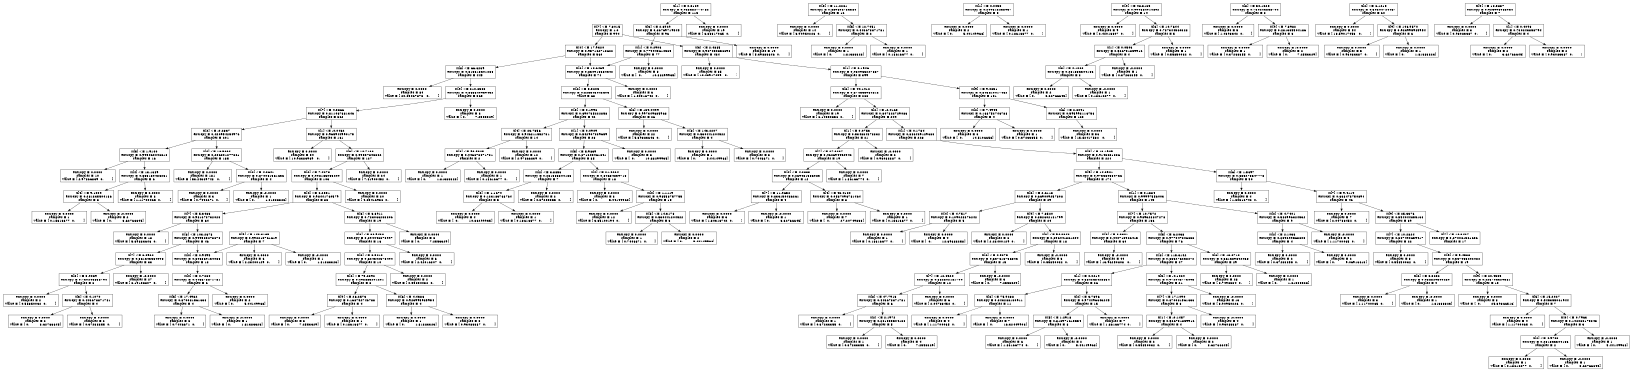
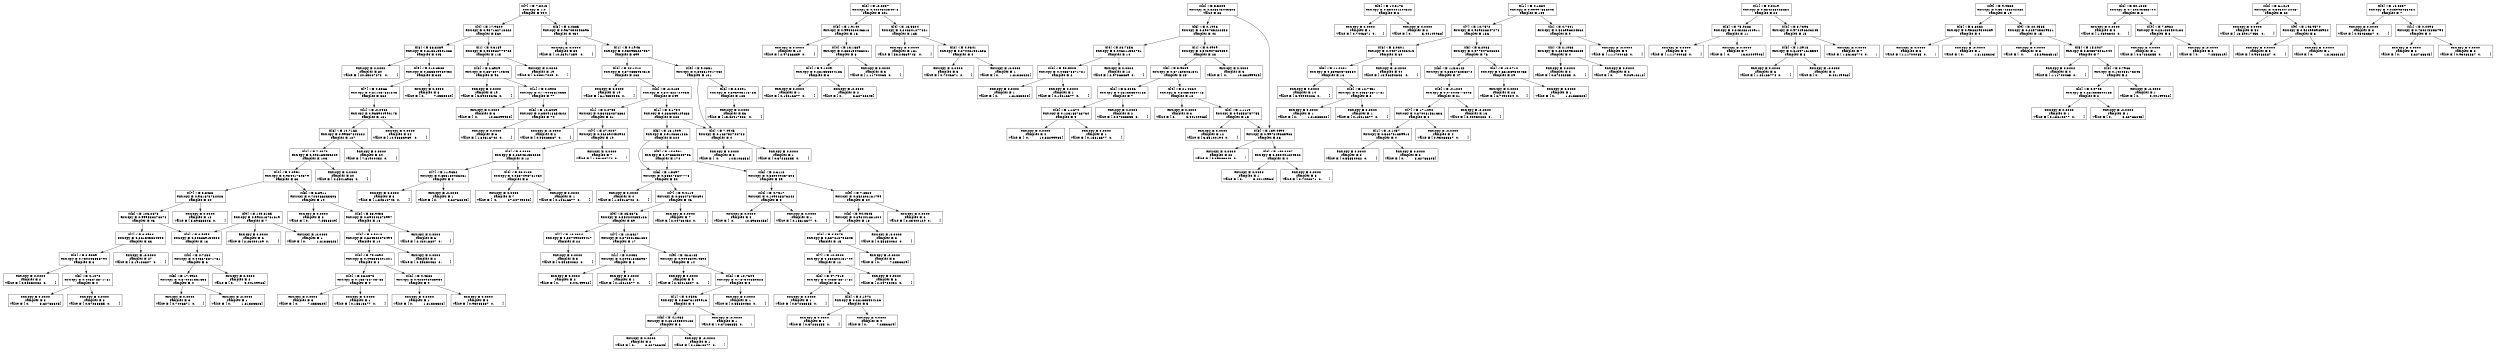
(590, 60) -> (489, 40)
none -> (1363, 61)
(588, 81) -> none
none -> (693, 123)
(275, 124) -> none
(583, 155) -> (1176, 72)
(1120, 186) -> (667, 164)
(1040, 197) -> (772, 176)
(660, 206) -> (1253, 123)
none -> (625, 247)
none -> (653, 248)
(1428, 248) -> none
(1130, 269) -> none
(1546, 300) -> (2089, 51)
(1574, 321) -> (2117, 72)
